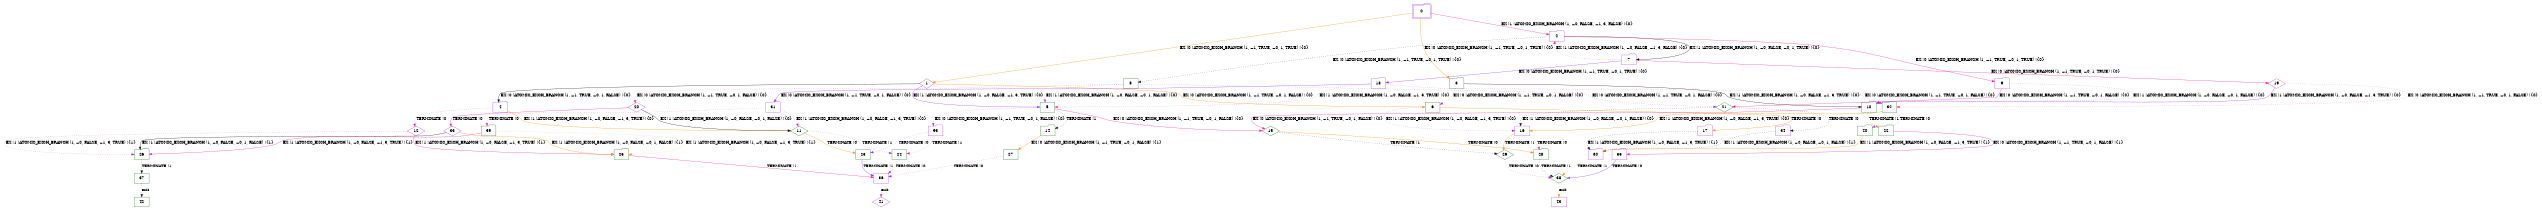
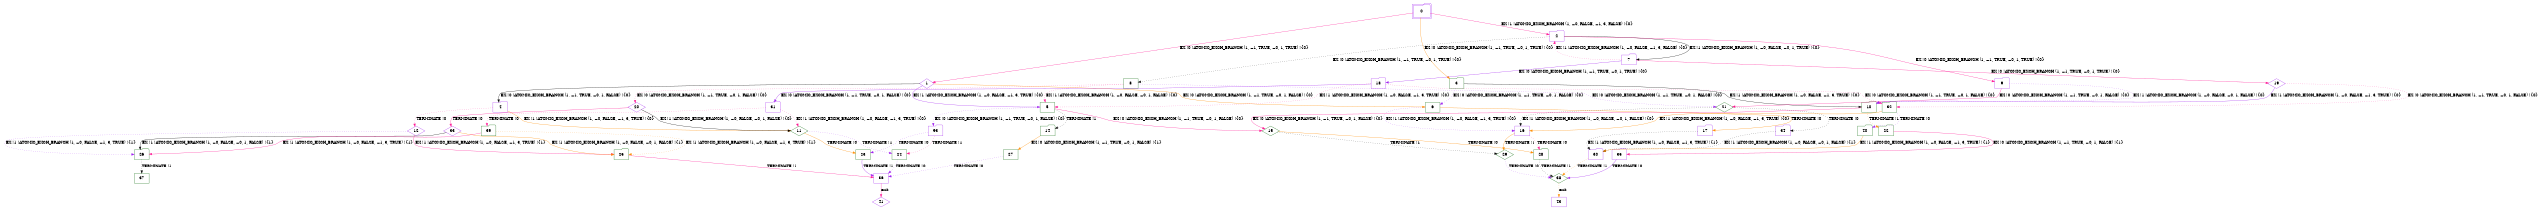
(1174, 48) -> (1174, 48)
(881, 189) -> (881, 189)
(142, 202) -> none
